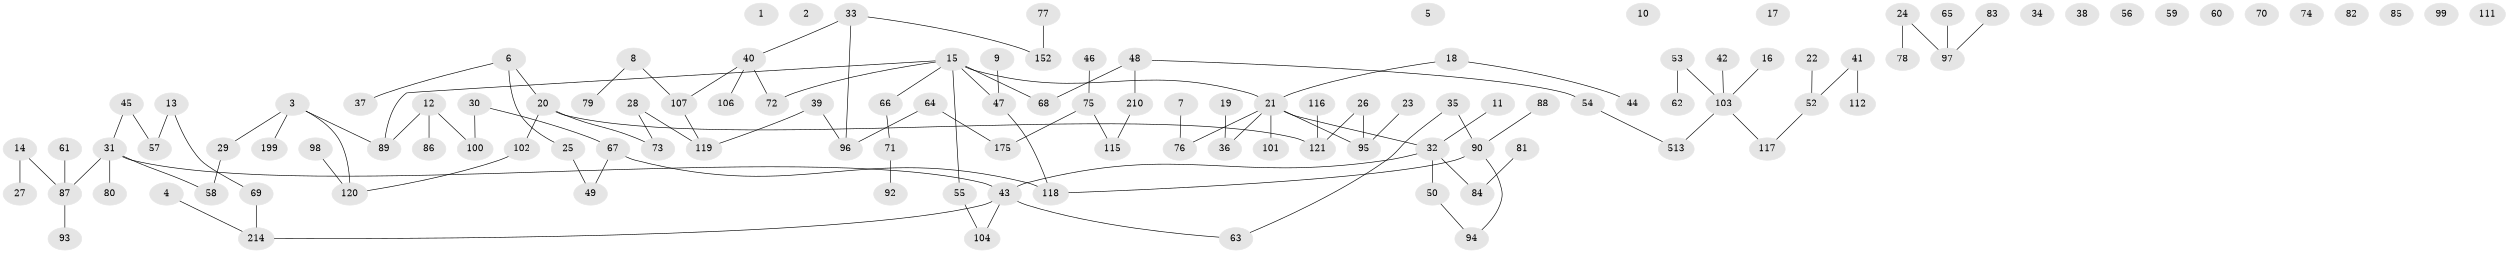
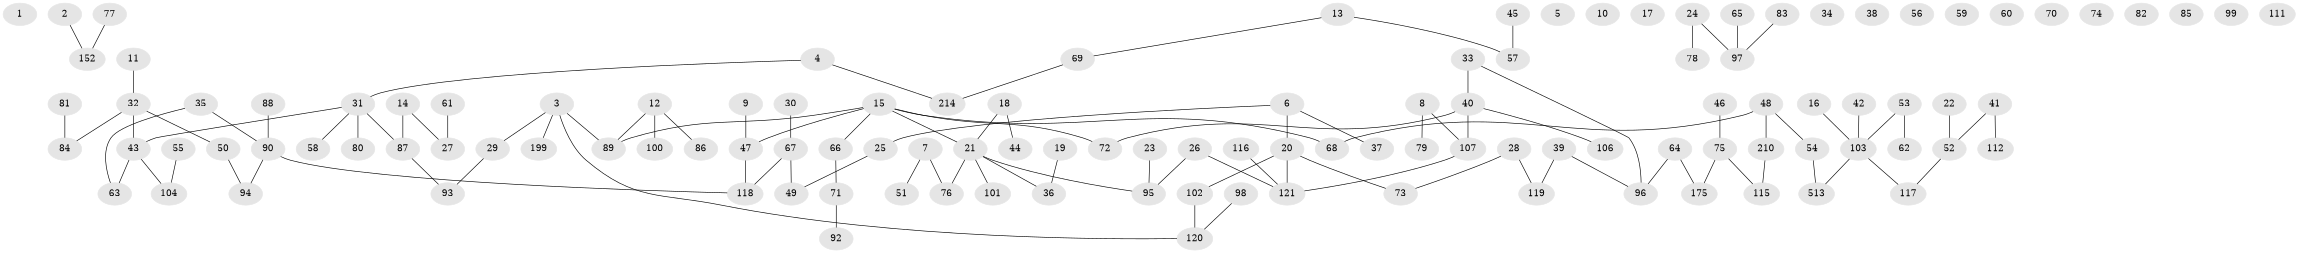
(950, 30) -> (76, 37)
(690, 124) -> (1380, 177)
(118, 126) -> (585, 70)
(475, 127) -> none
(1350, 129) -> none
(956, 132) -> none
(218, 168) -> (470, 171)
(65, 172) -> (448, 127)
none -> (902, 194)
(634, 234) -> none
